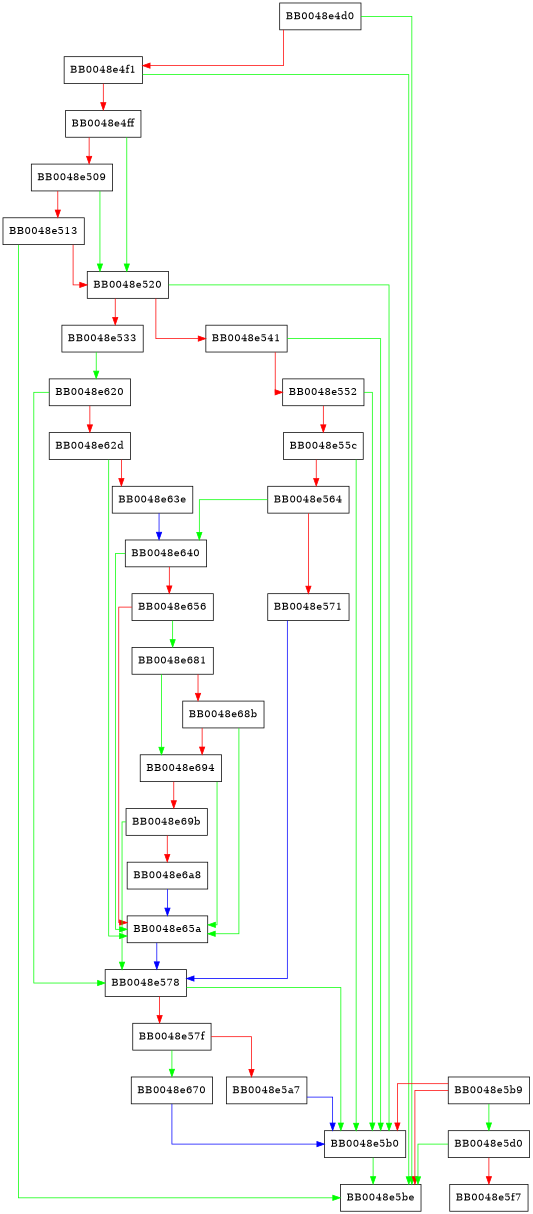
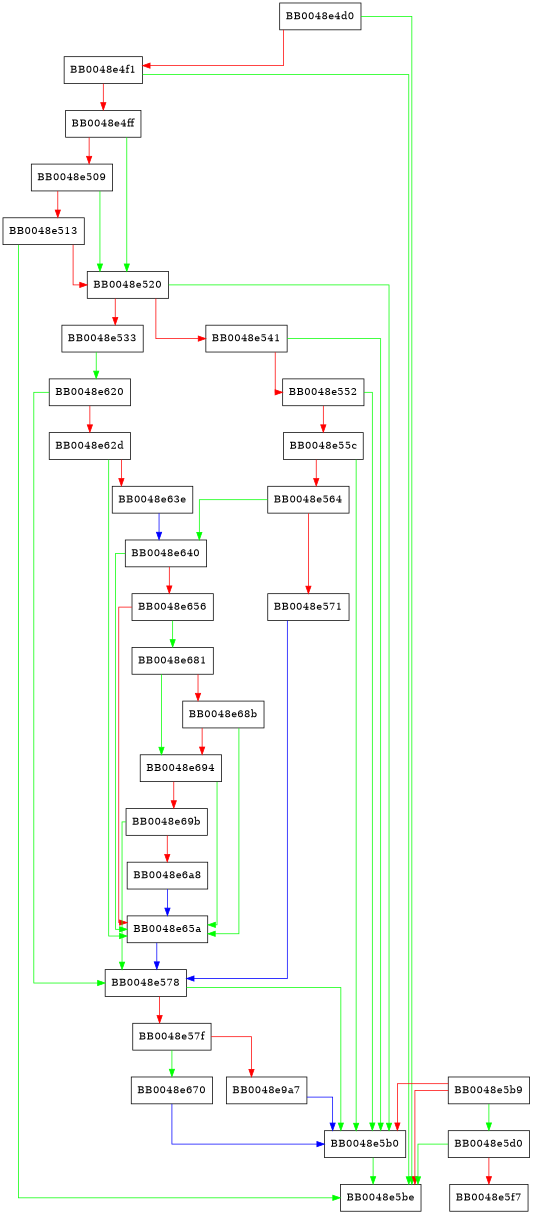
(267, 1090) -> (267, 1090)
